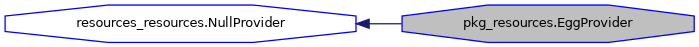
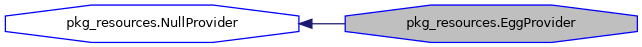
(181, 24) -> (152, 24)
